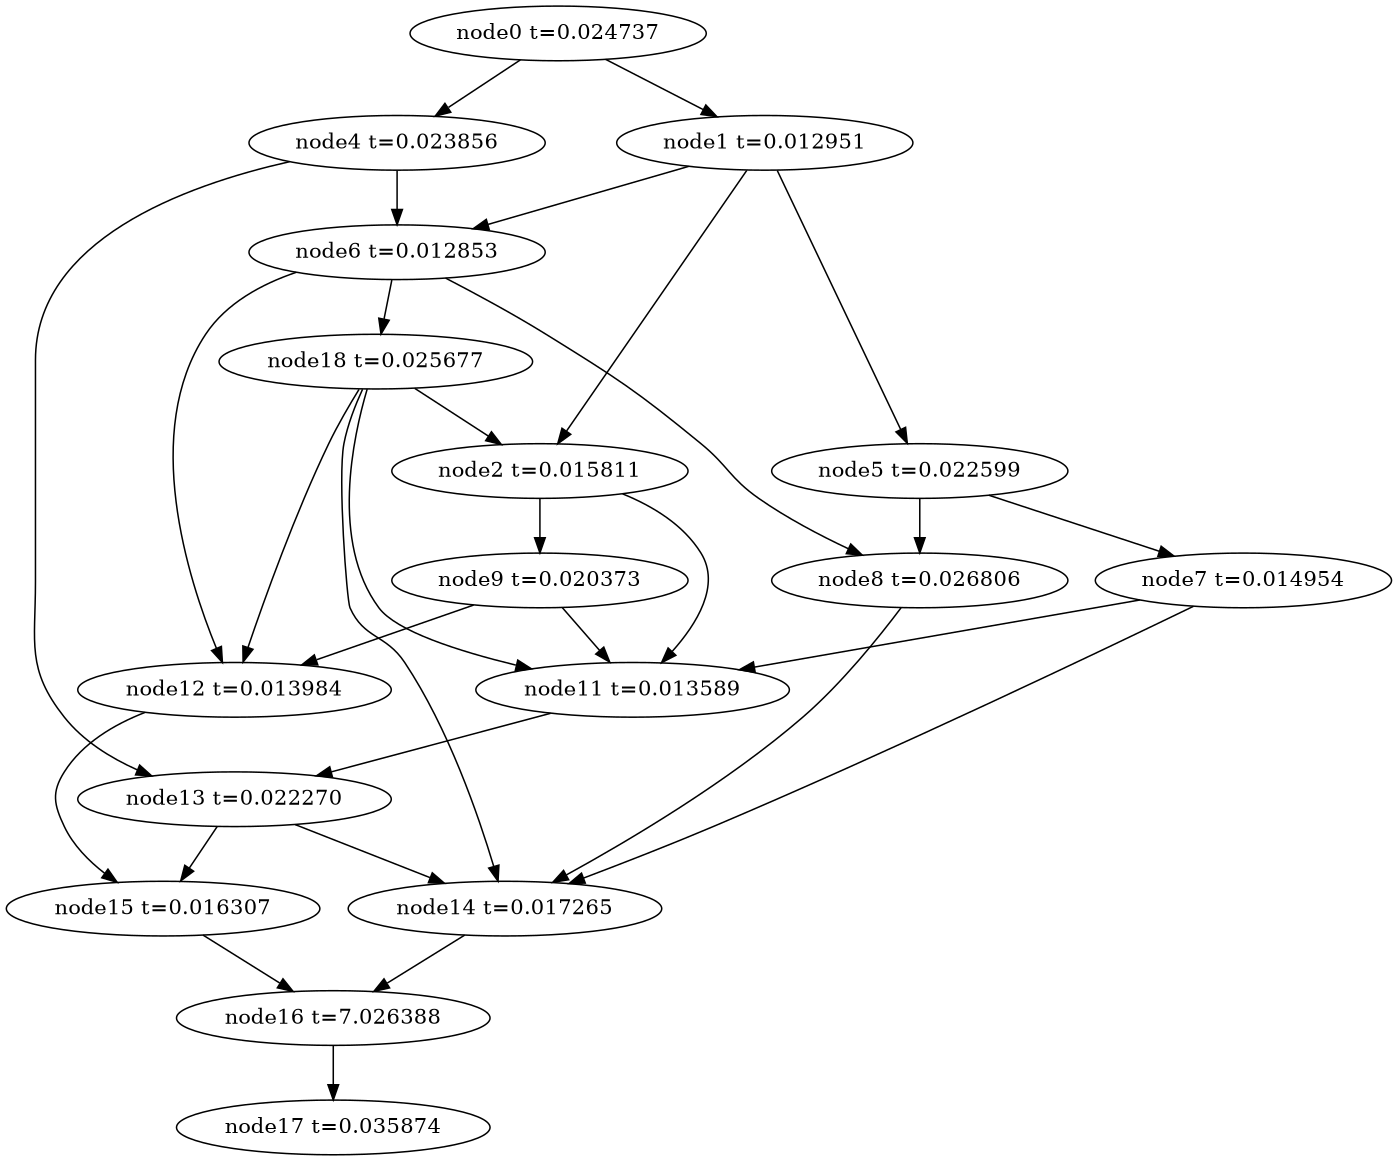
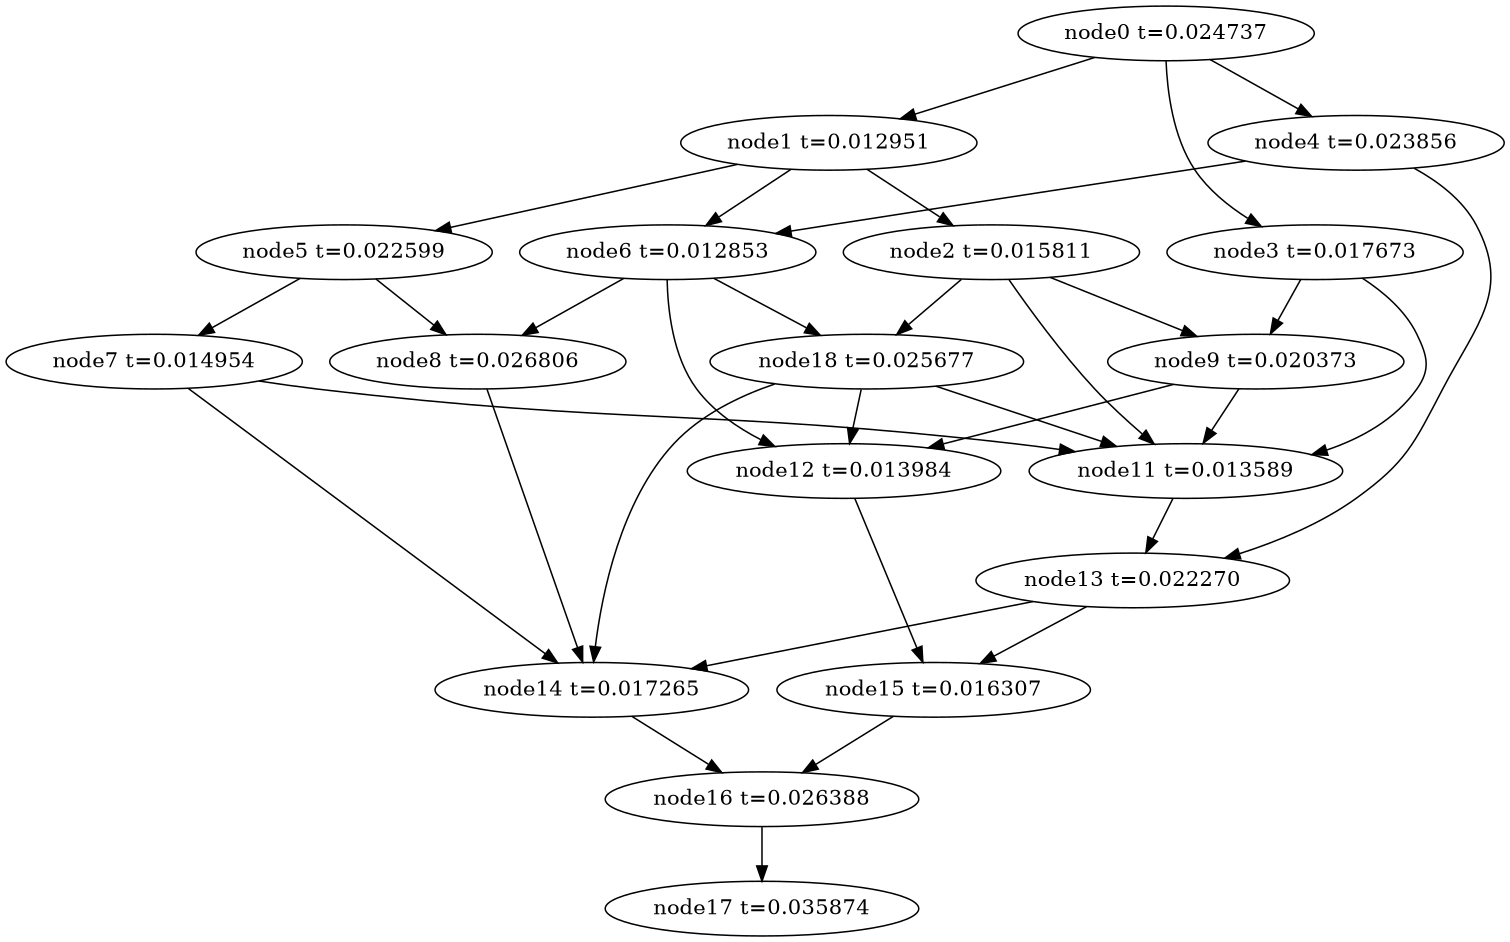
none -> (1315, 252)
(452, 412) -> (935, 302)
(333, 1018) -> (762, 799)
